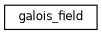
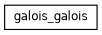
(51, 17) -> (51, 17)
